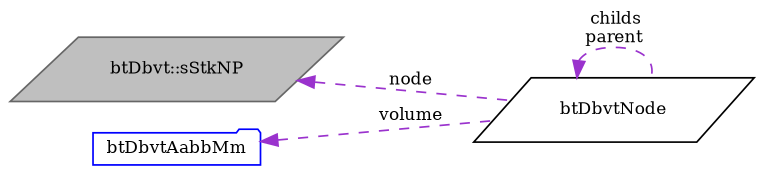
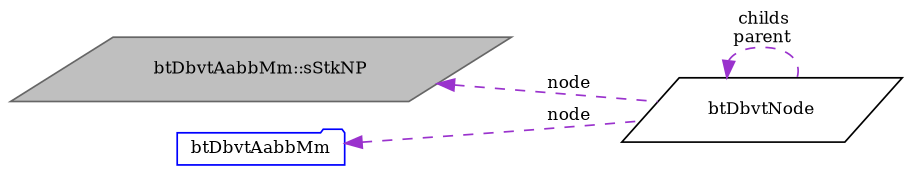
(177, 69) -> (261, 69)
(409, 116) -> (567, 116)
